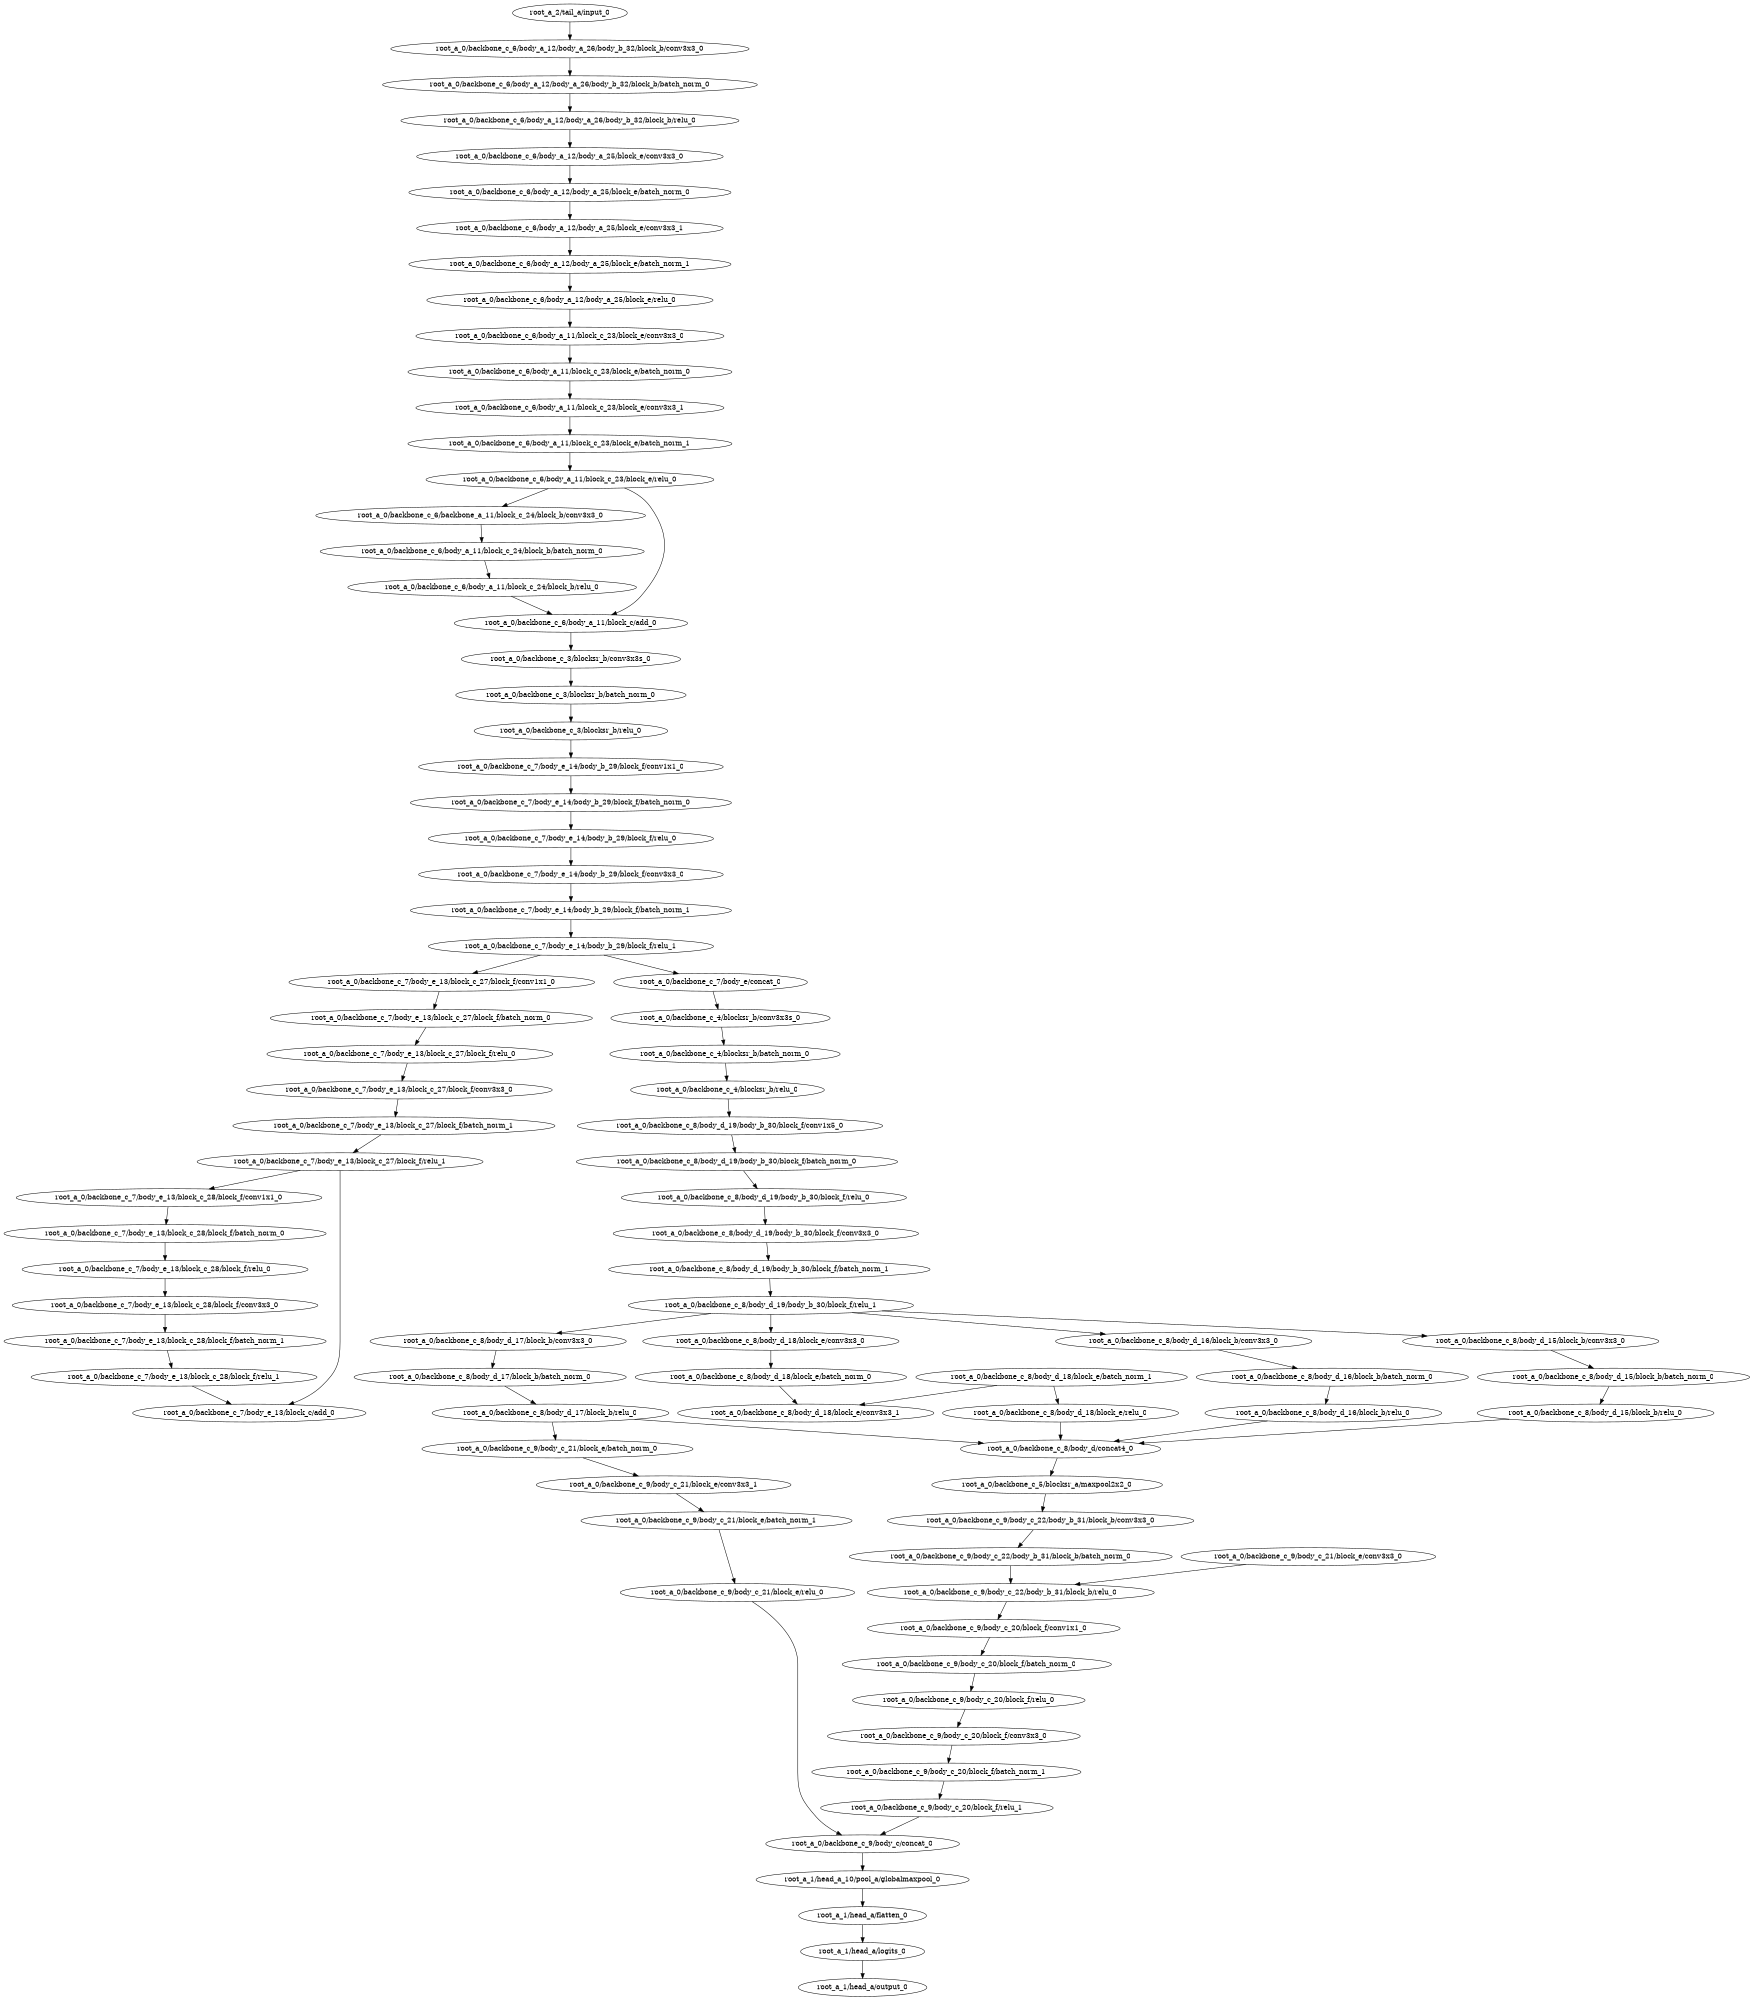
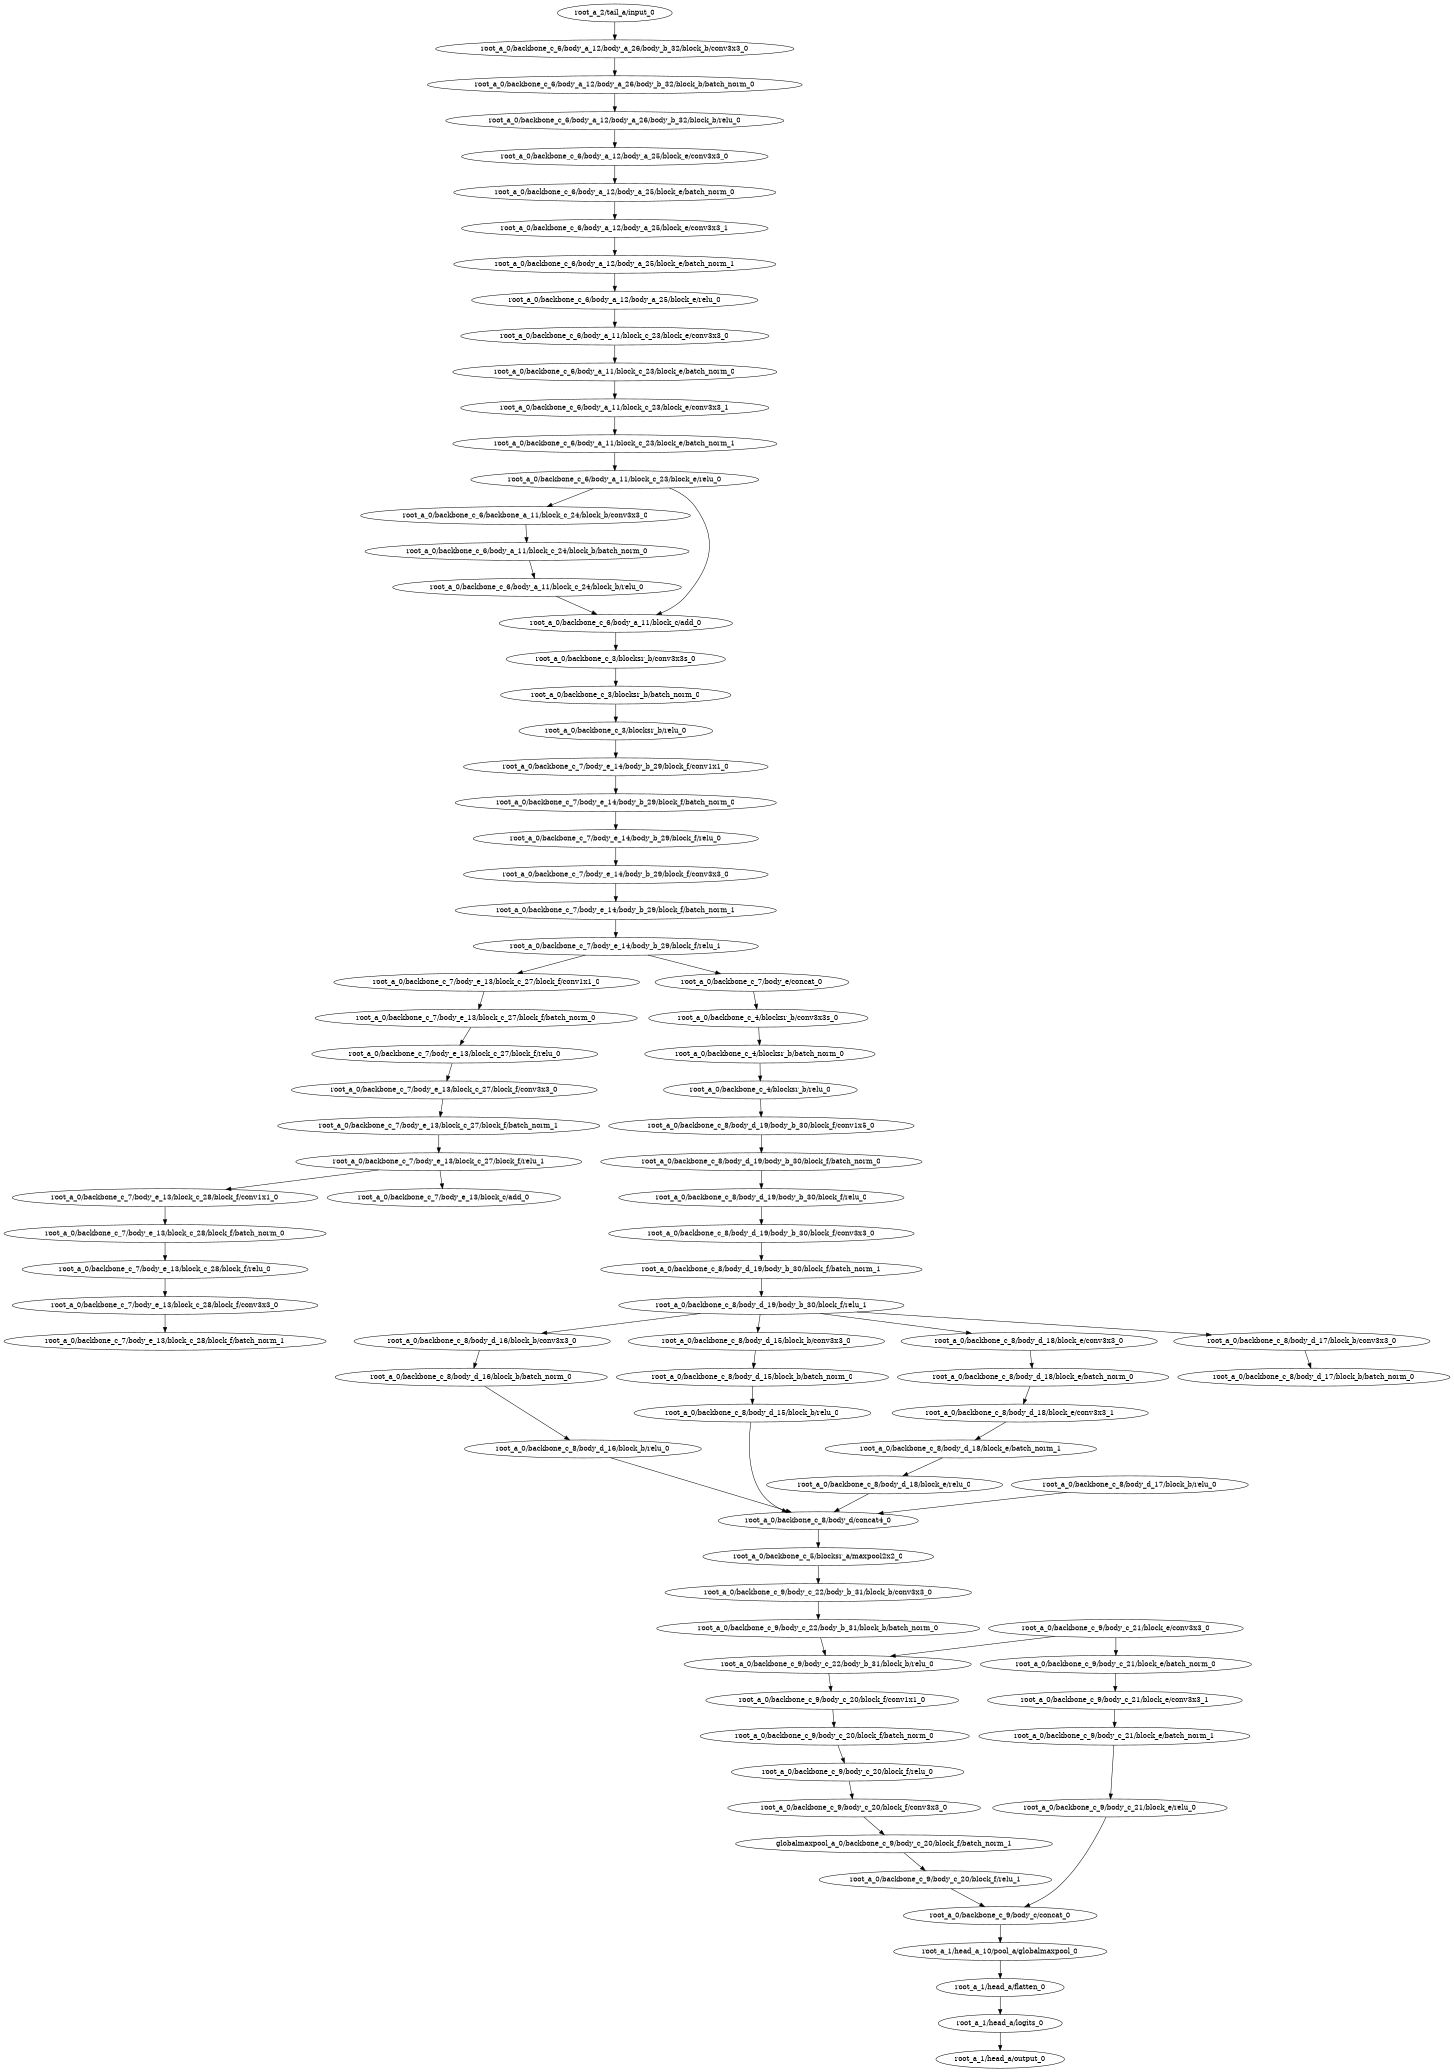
(174, 1377) -> none
(518, 1394) -> none
(931, 1395) -> (993, 1430)
(553, 1429) -> (1116, 1644)
(946, 1772) -> (894, 1844)
